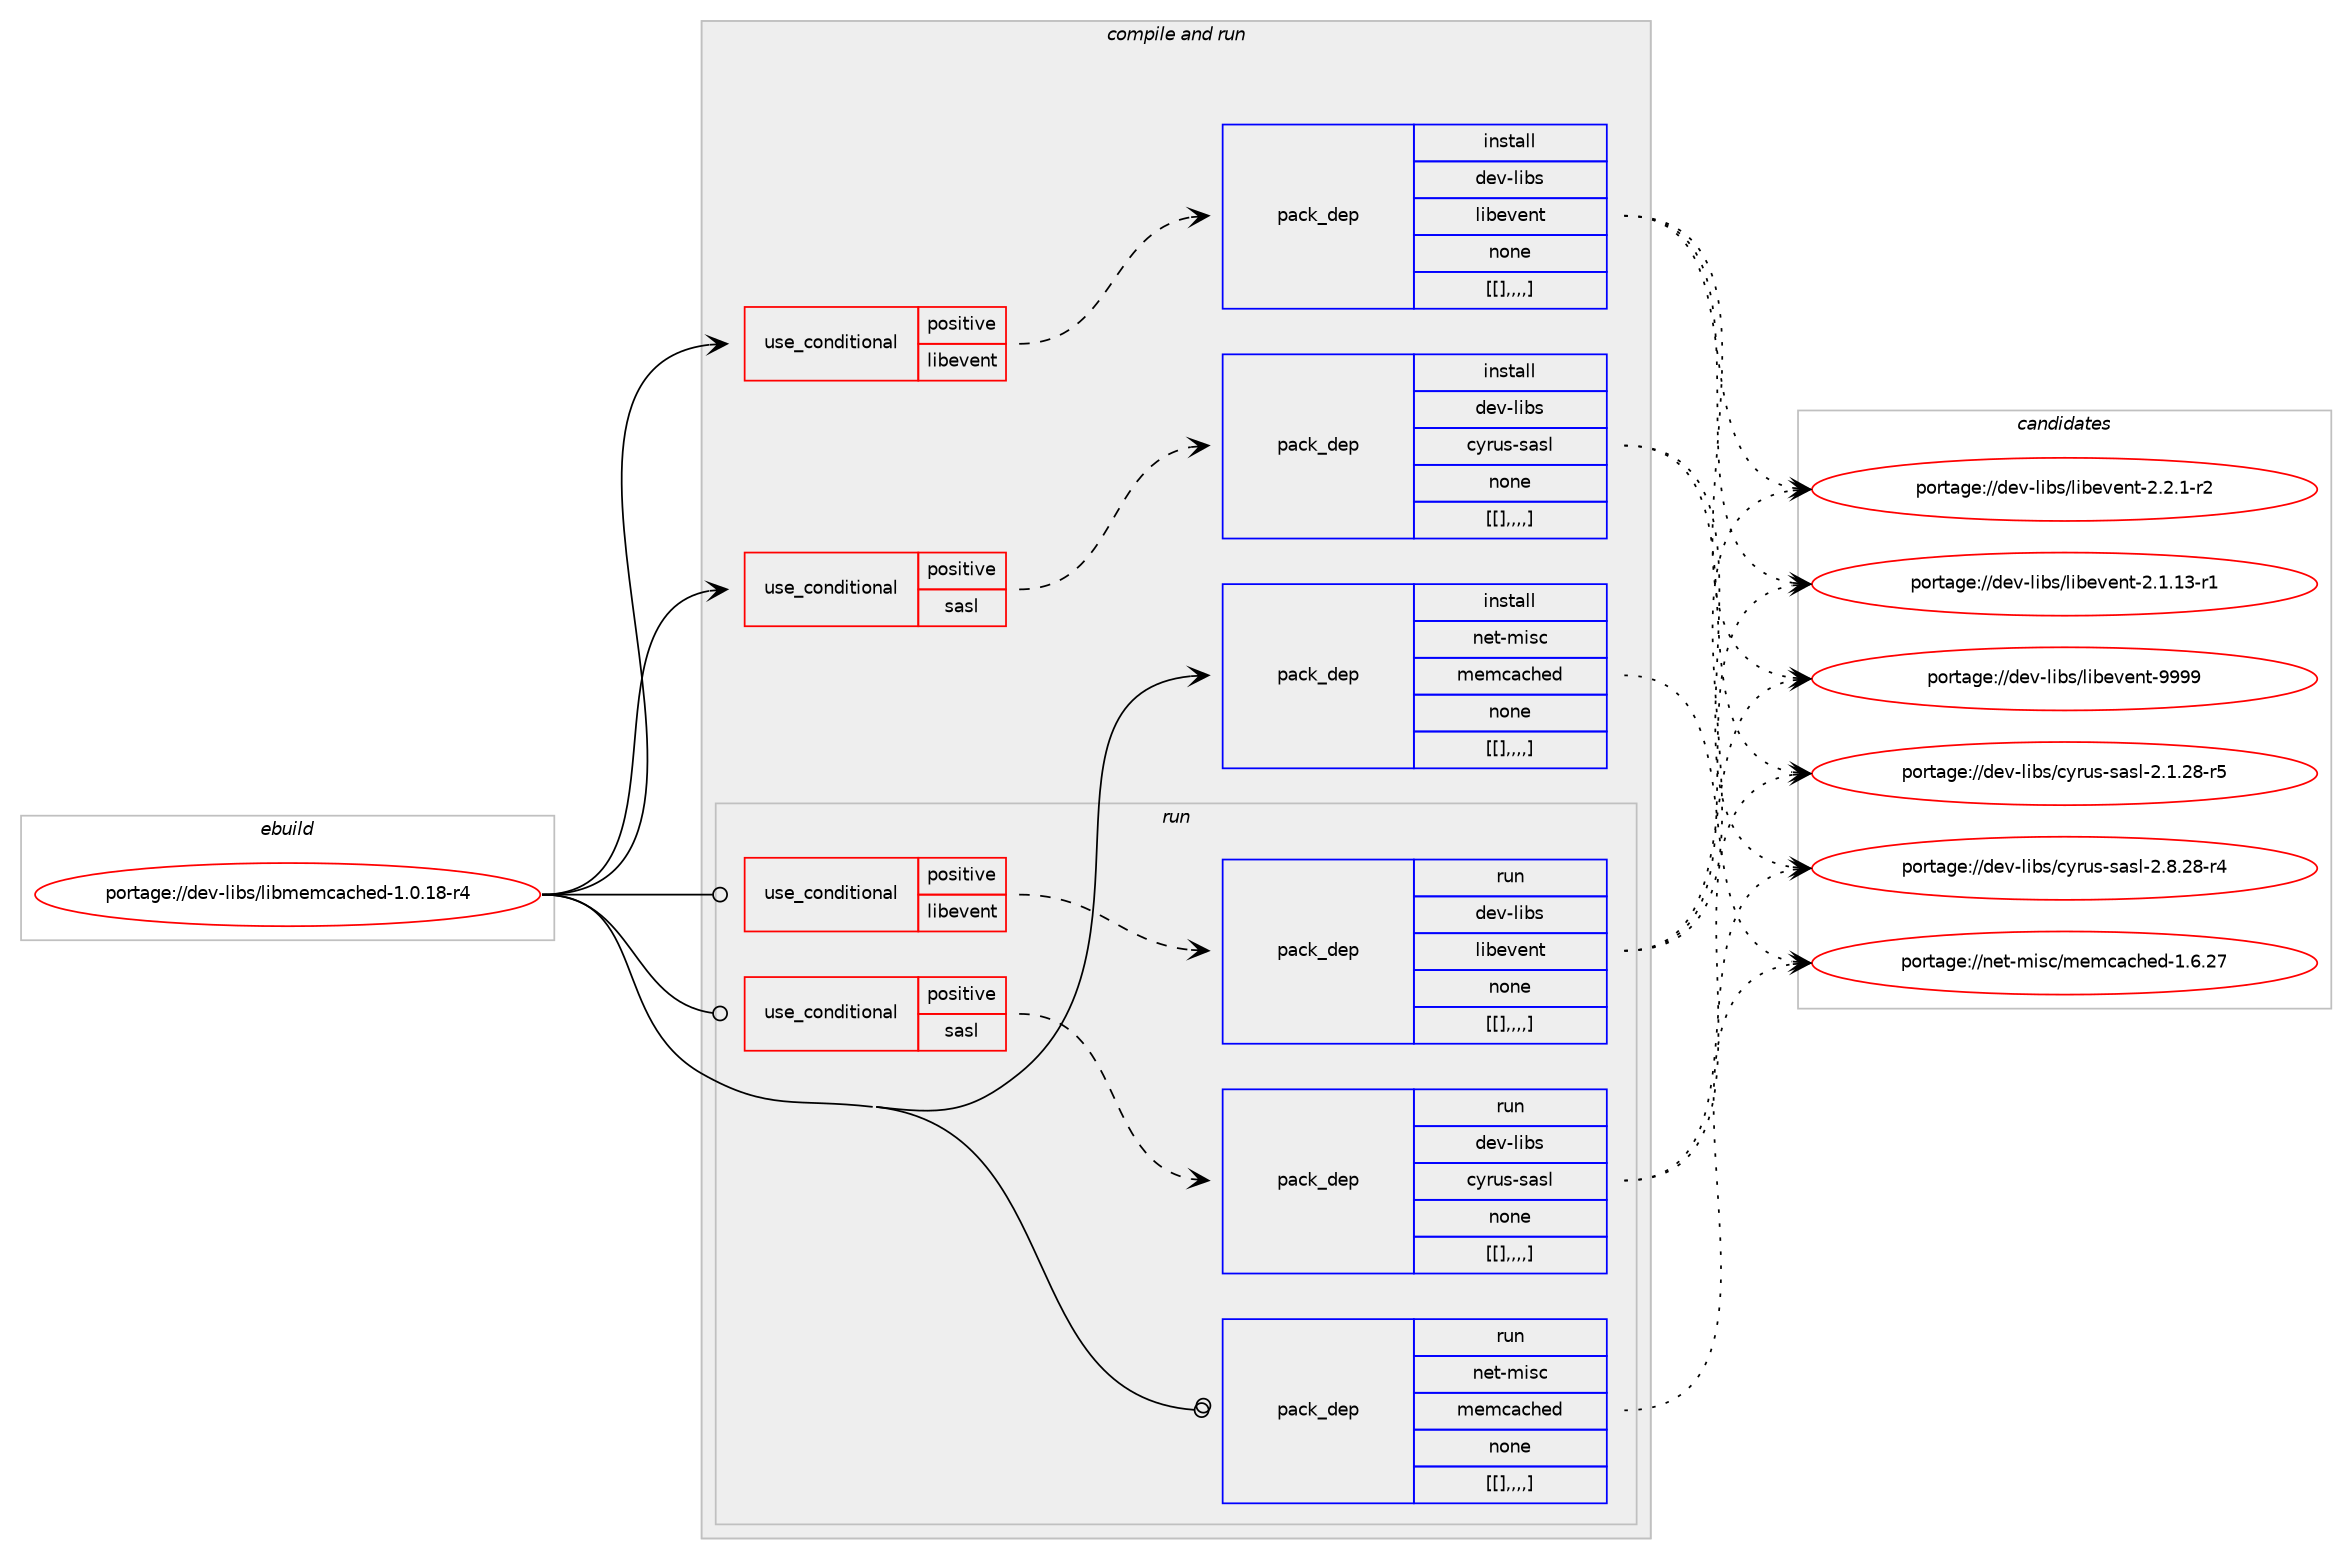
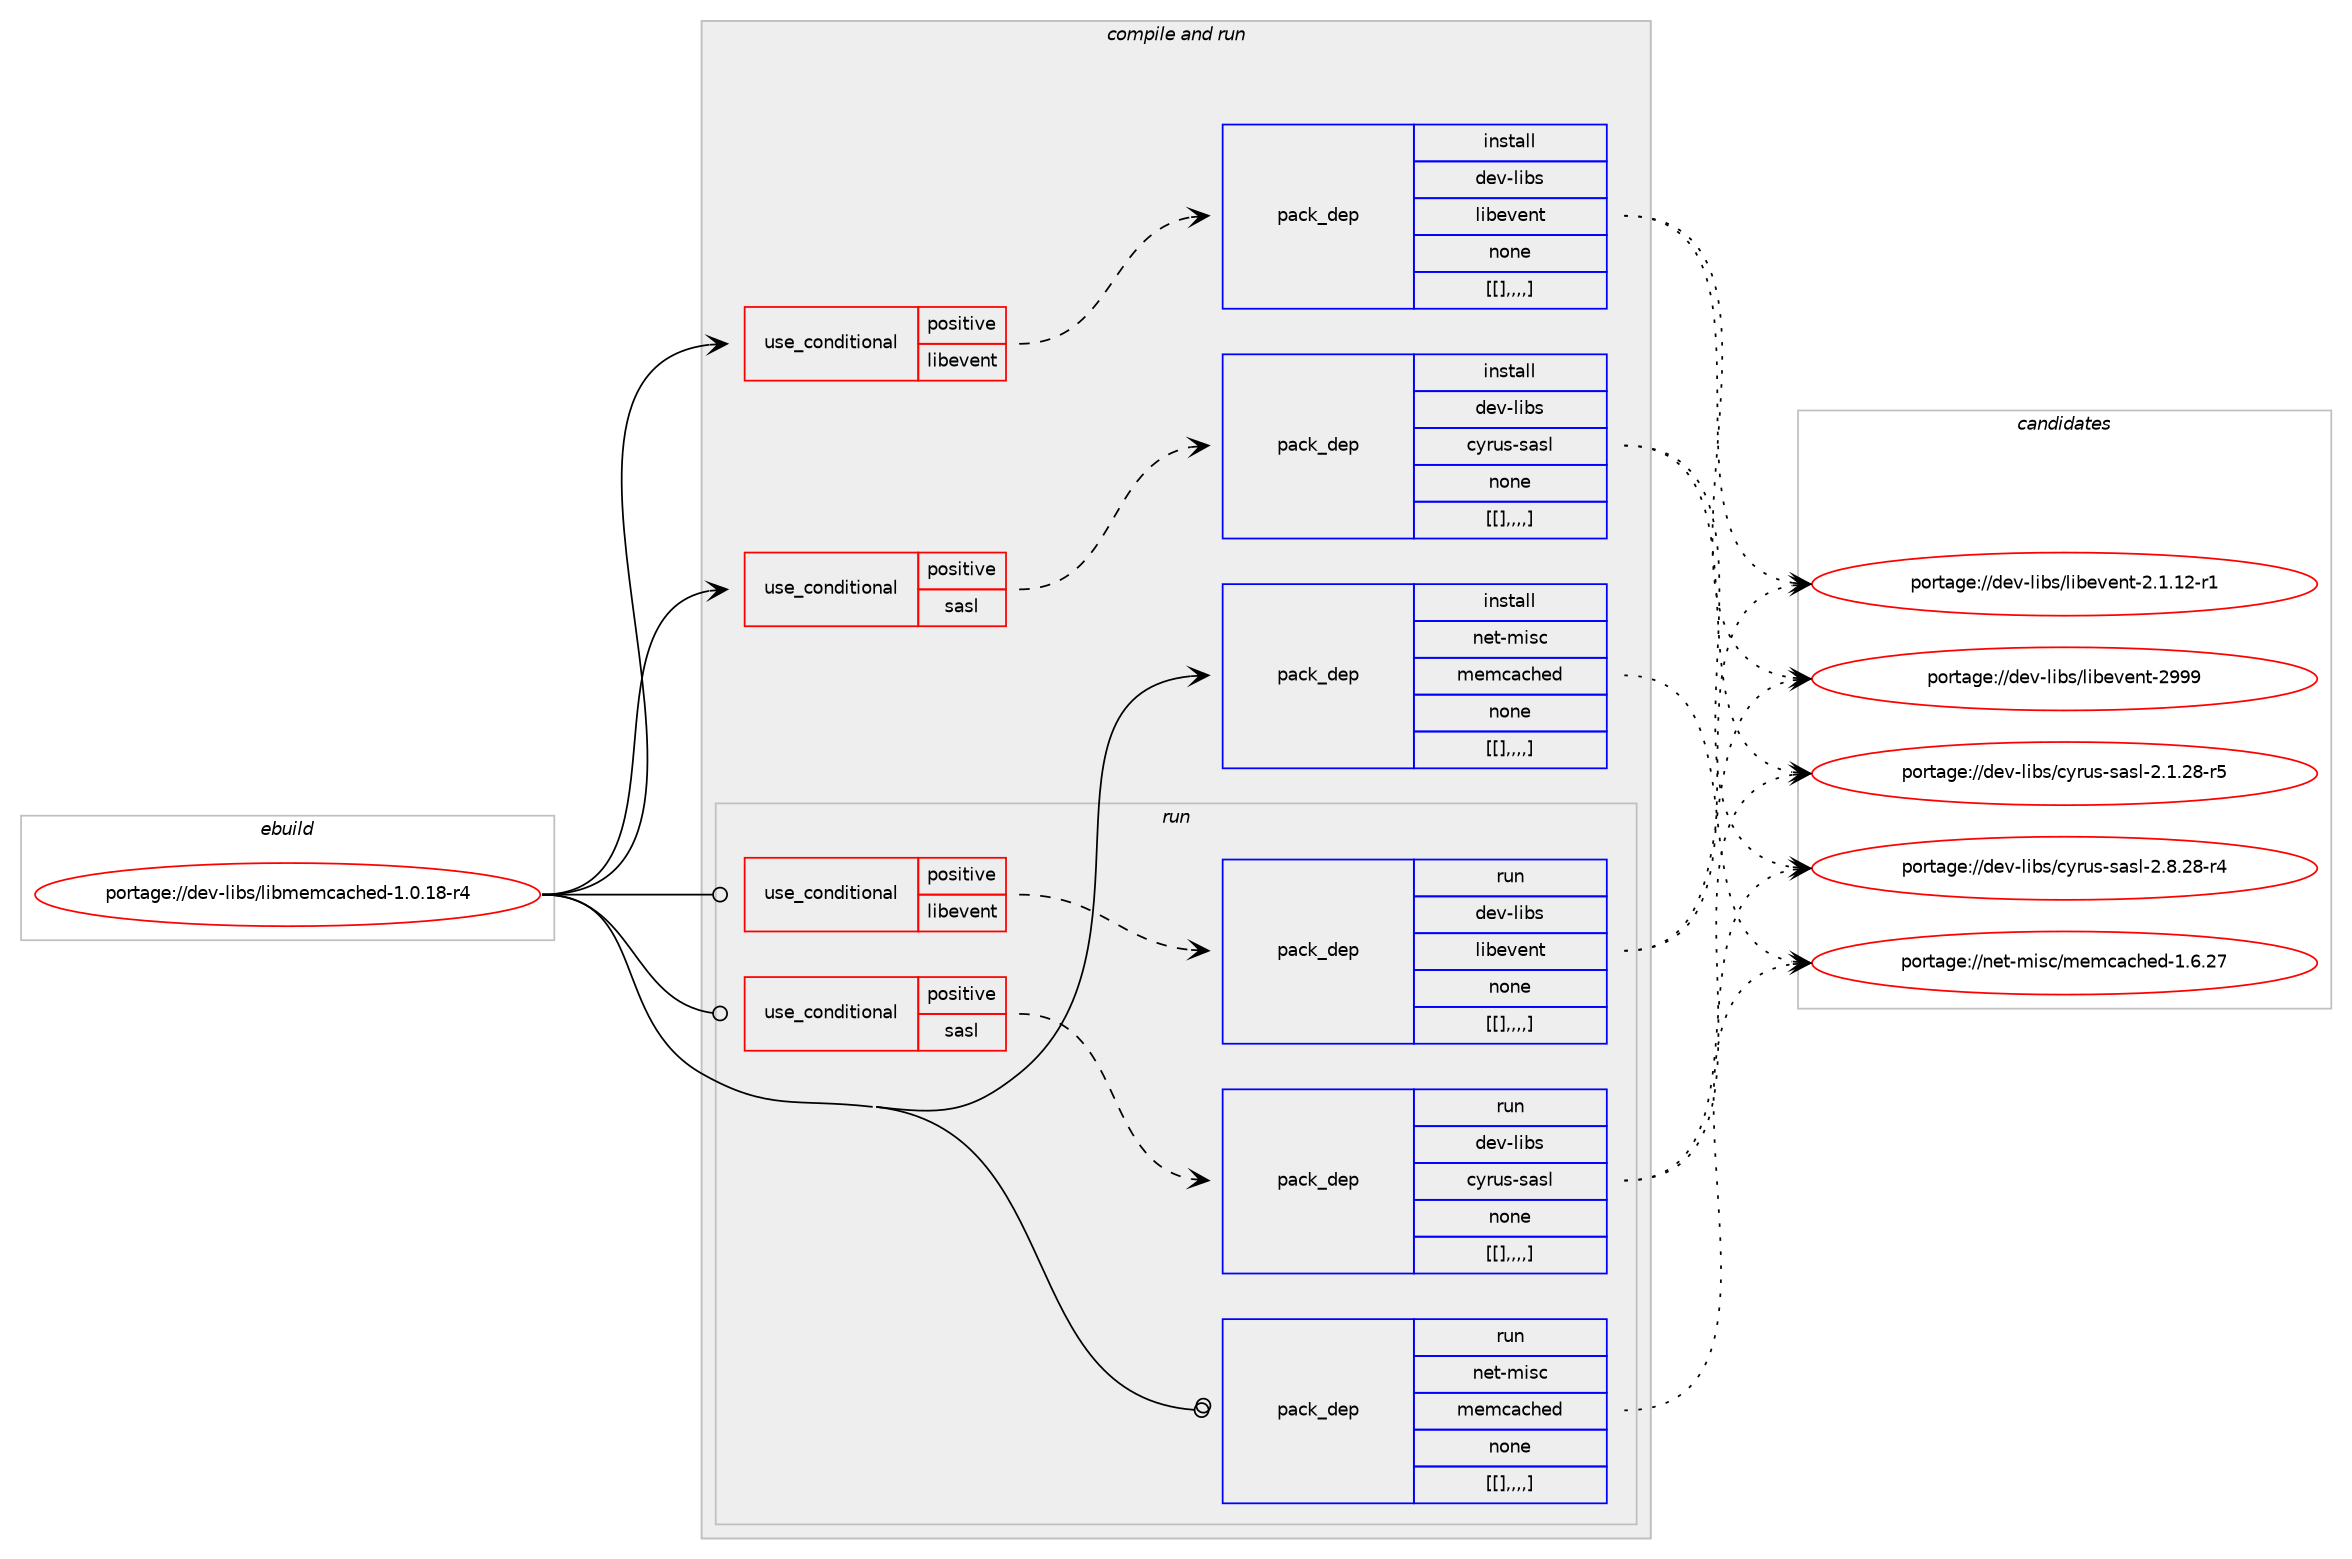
(2065, 489) -> none
(2065, 584) -> (2065, 584)
(2065, 679) -> (2065, 679)
